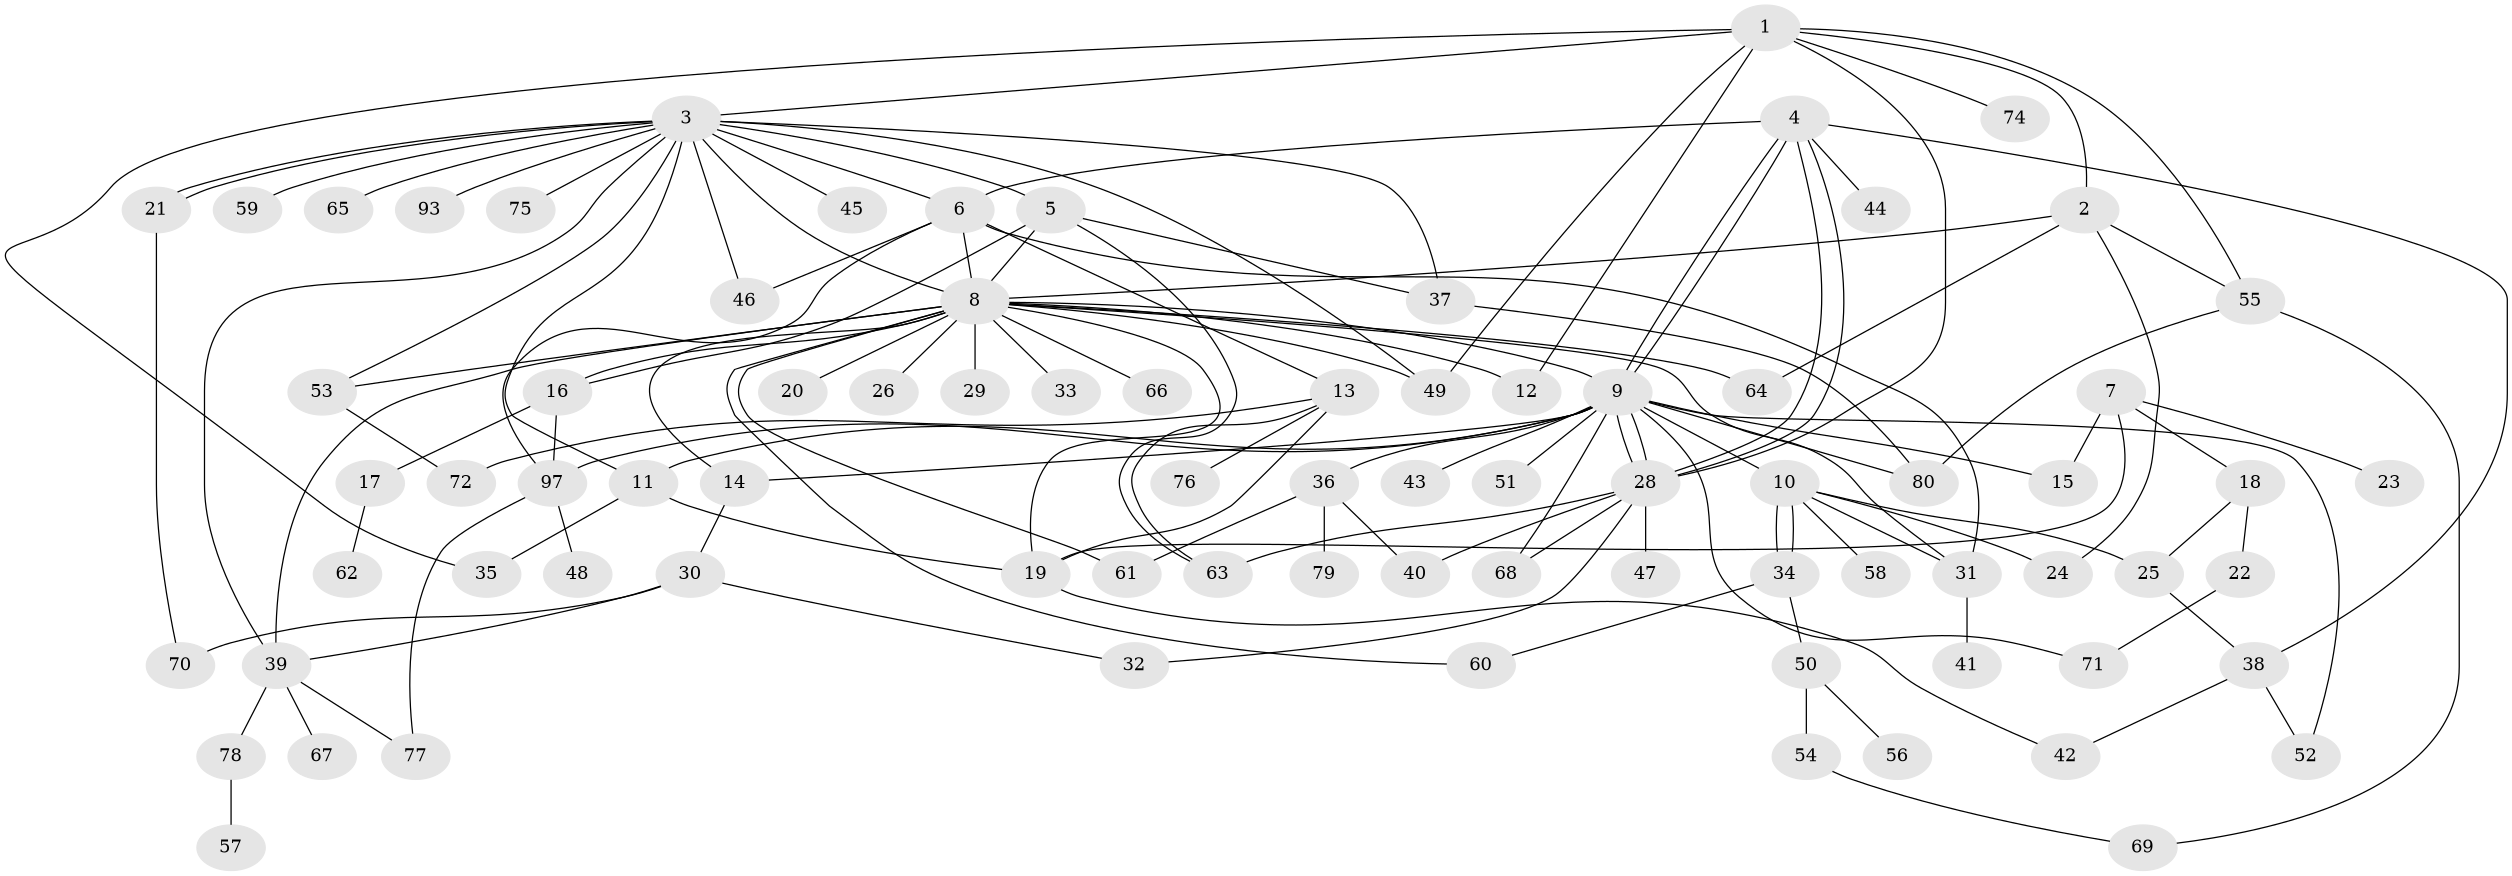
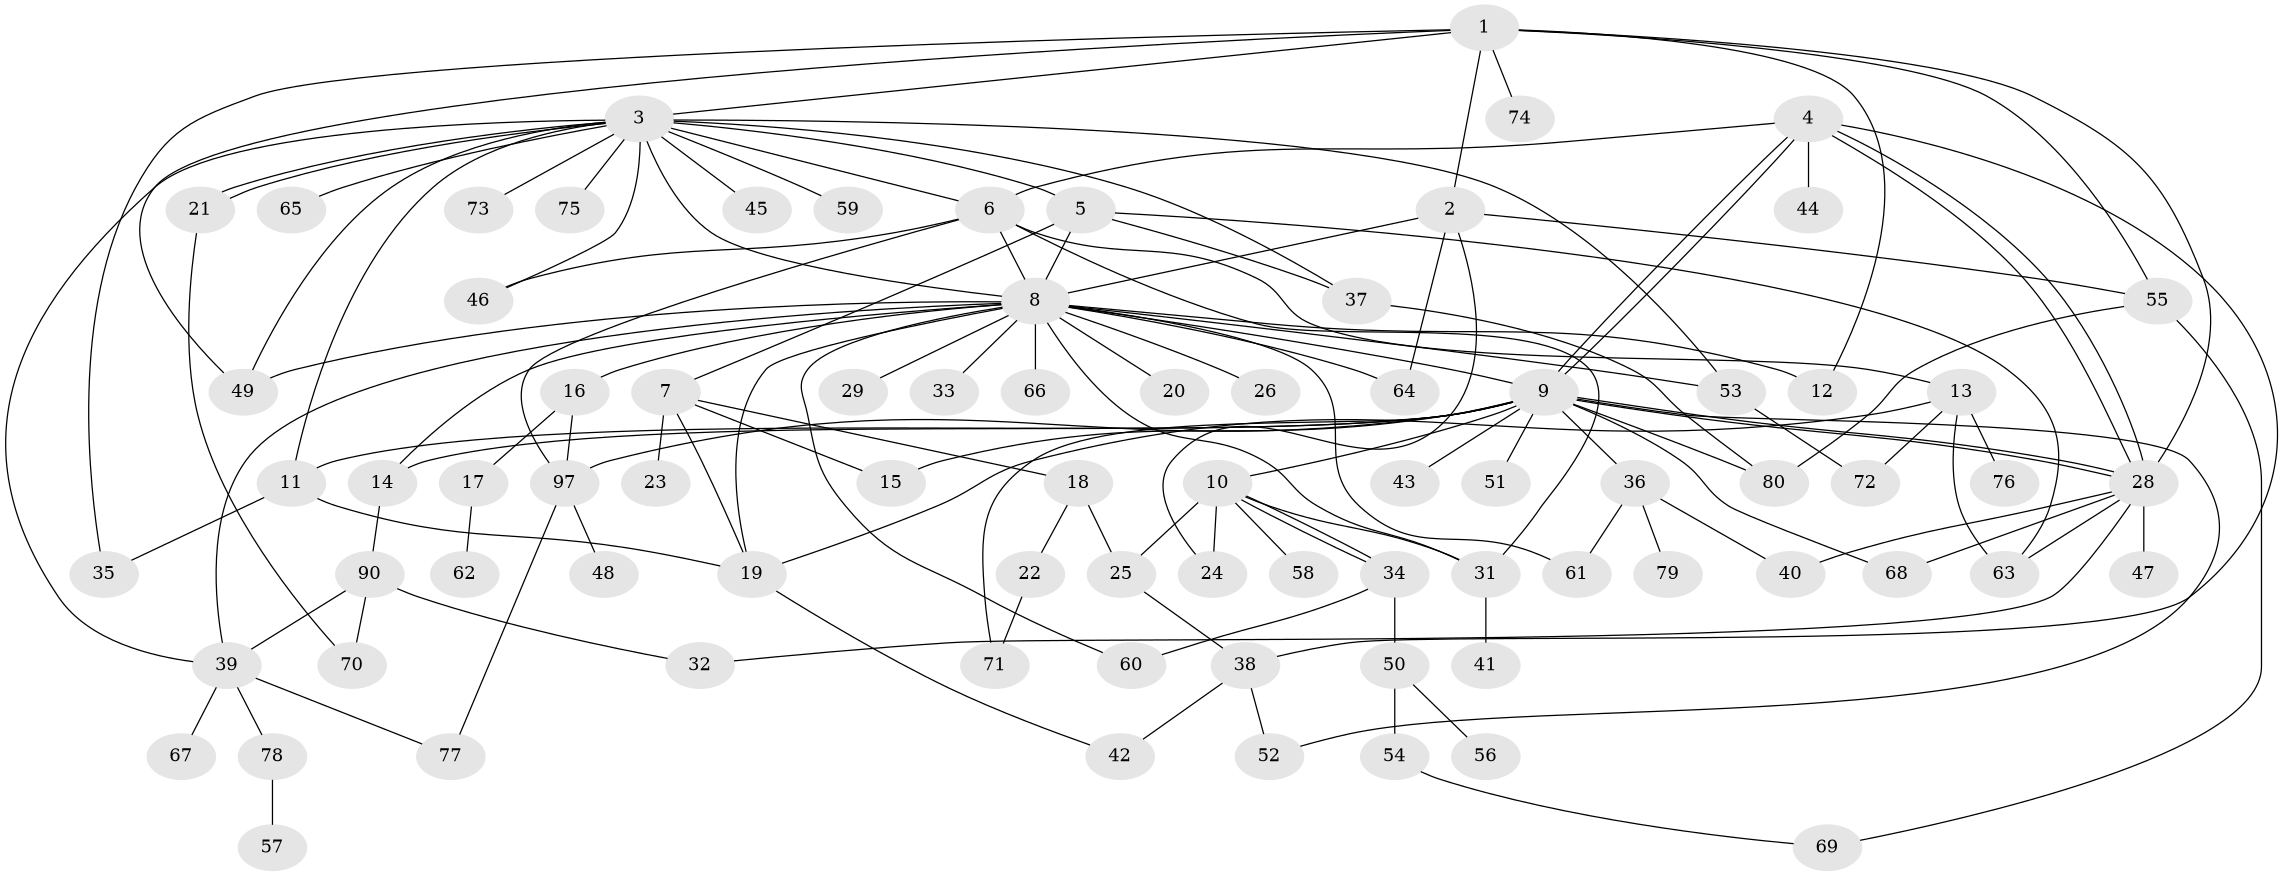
(430, 210) -> (479, 210)
(870, 307) -> (902, 292)
(690, 574) -> (370, 574)
